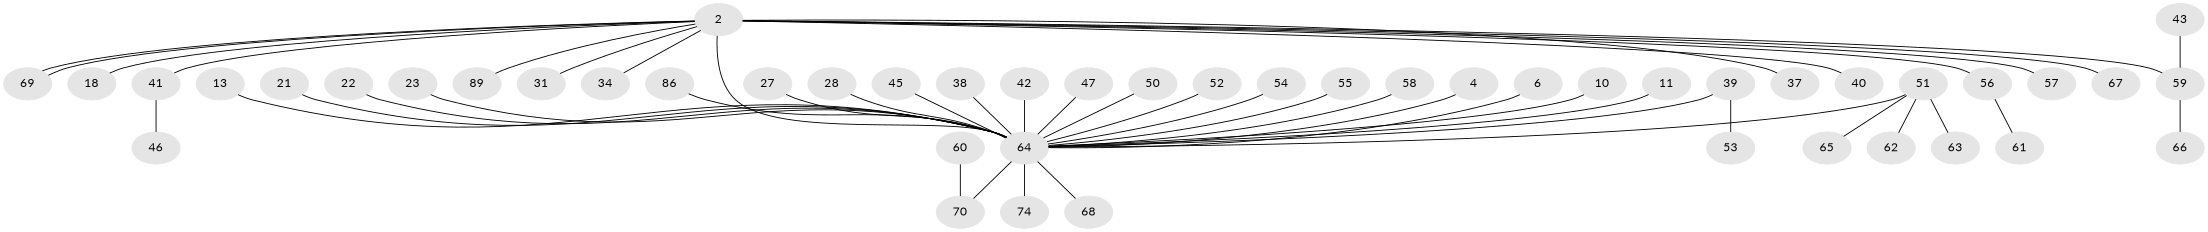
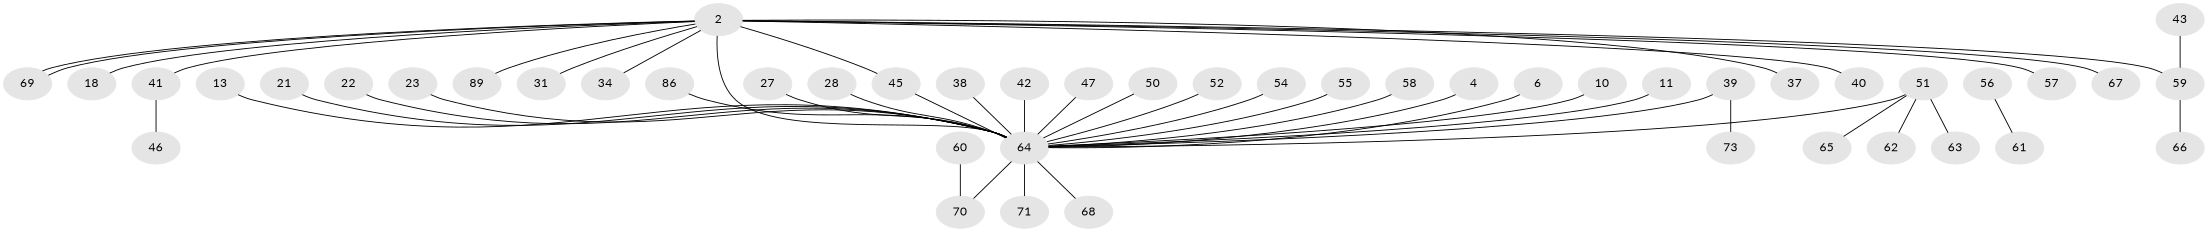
(1357, 34) -> (810, 48)
(1731, 148) -> (1731, 148)
(1025, 212) -> (1025, 212)
